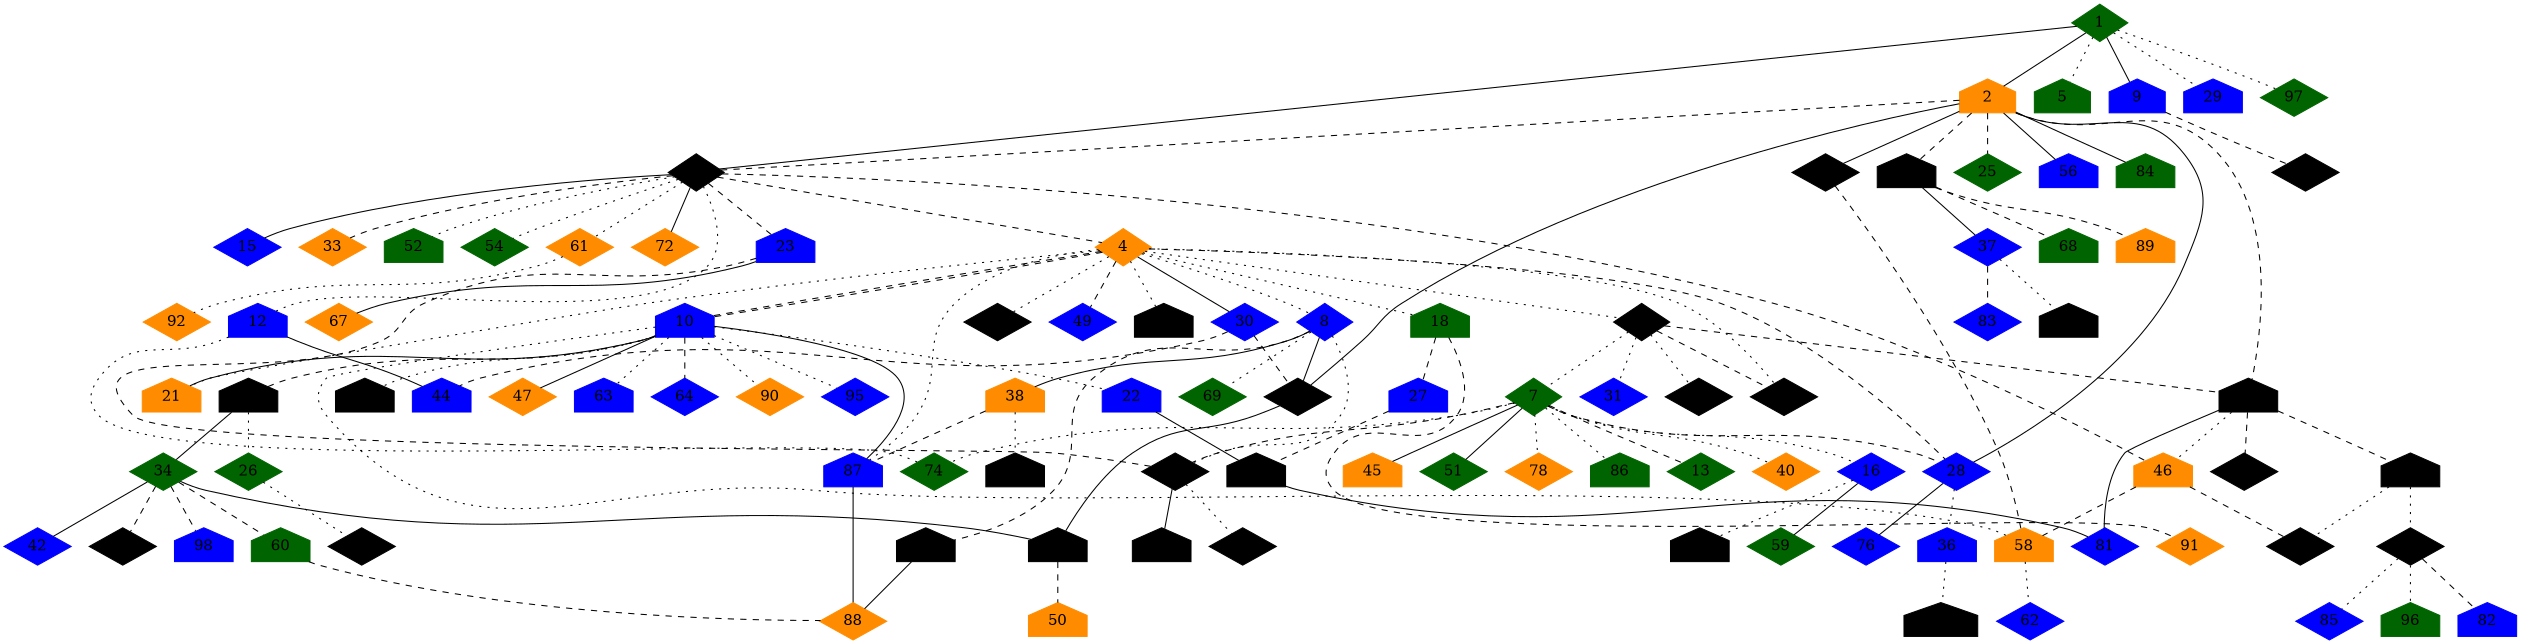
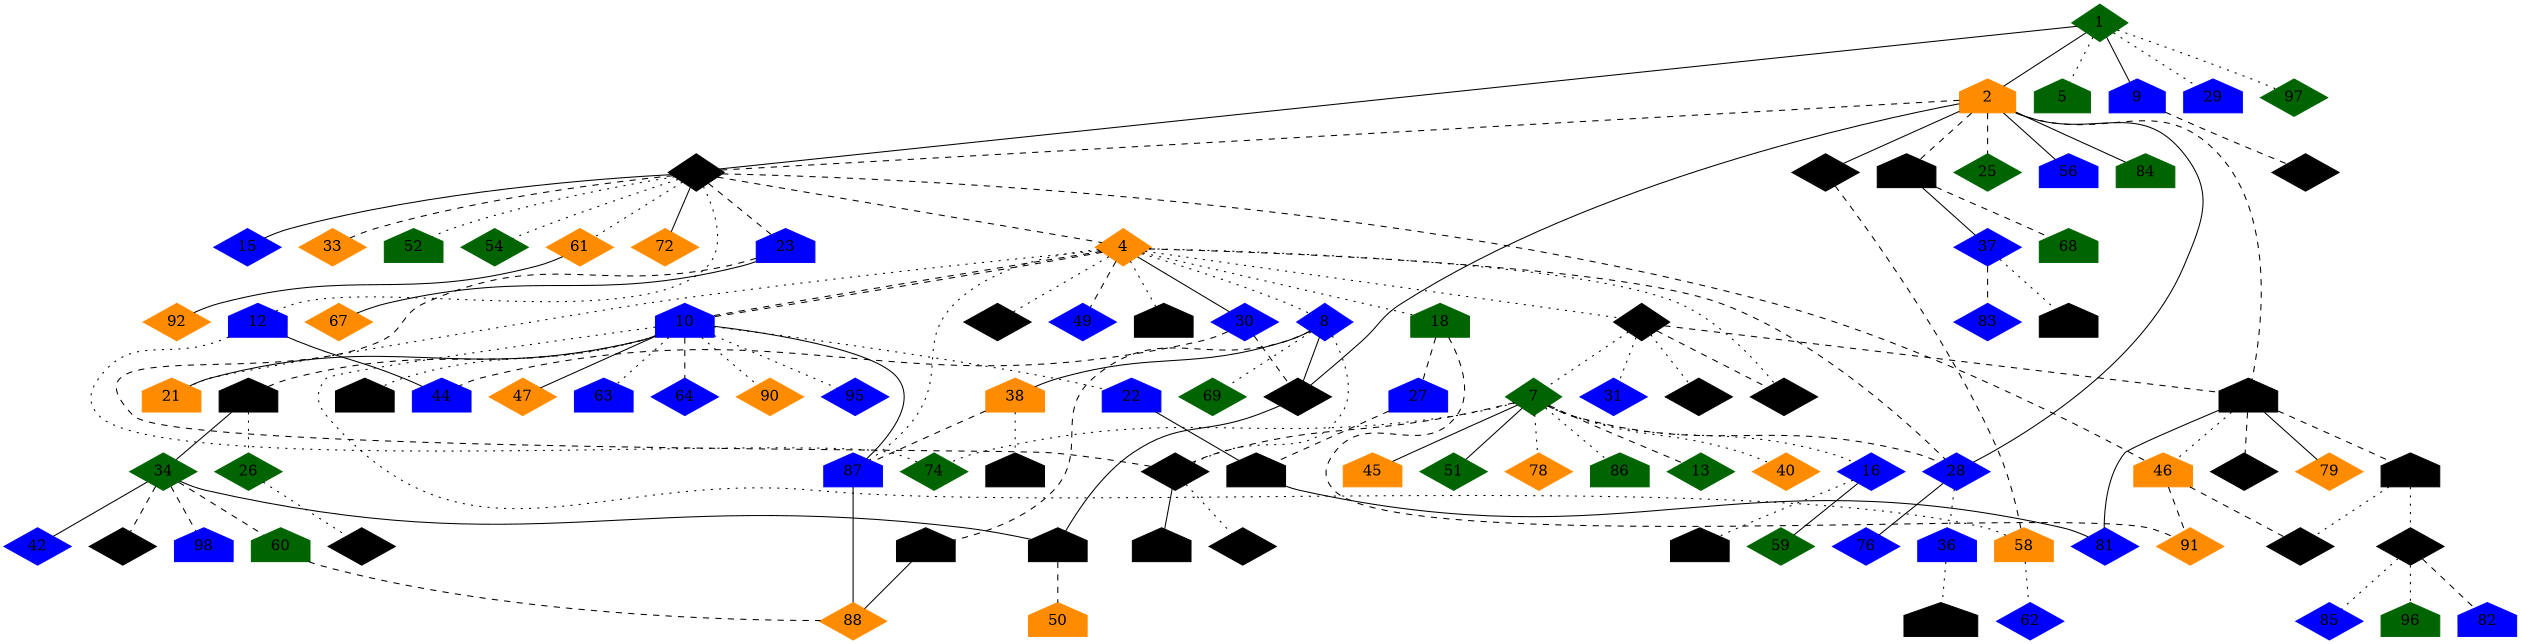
(2146, 247) -> none
(378, 285) -> (378, 285)
none -> (2329, 472)
(2089, 511) -> (2177, 509)
